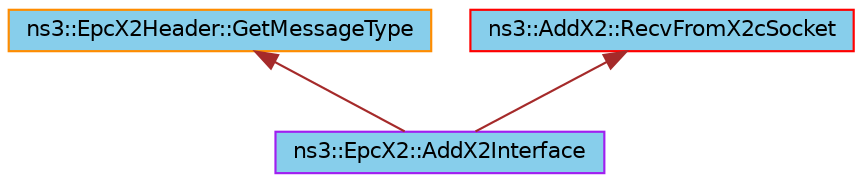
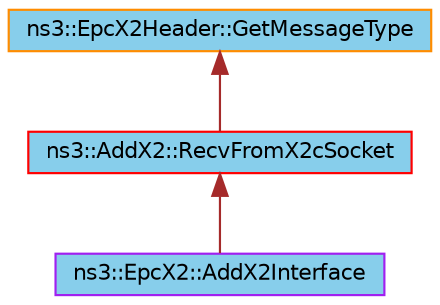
(340, 97) -> (220, 103)
